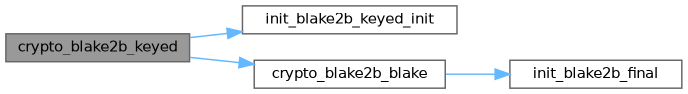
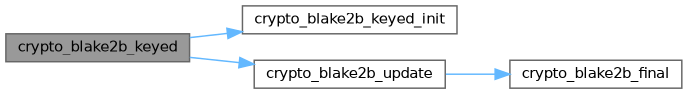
(350, 20) -> (350, 20)
(350, 74) -> (350, 74)
(596, 74) -> (596, 74)
